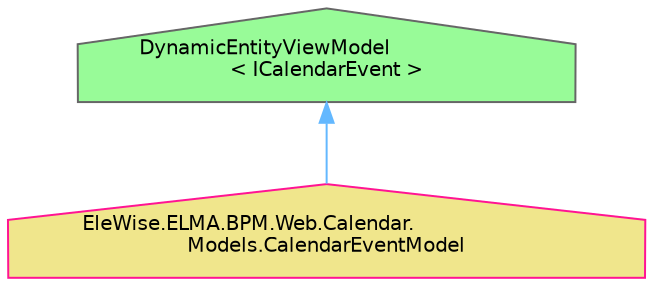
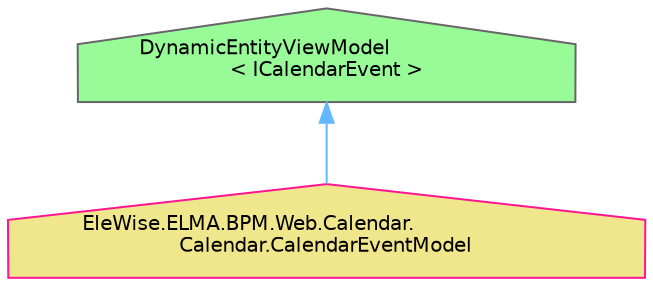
(327, 236) -> (327, 236)
